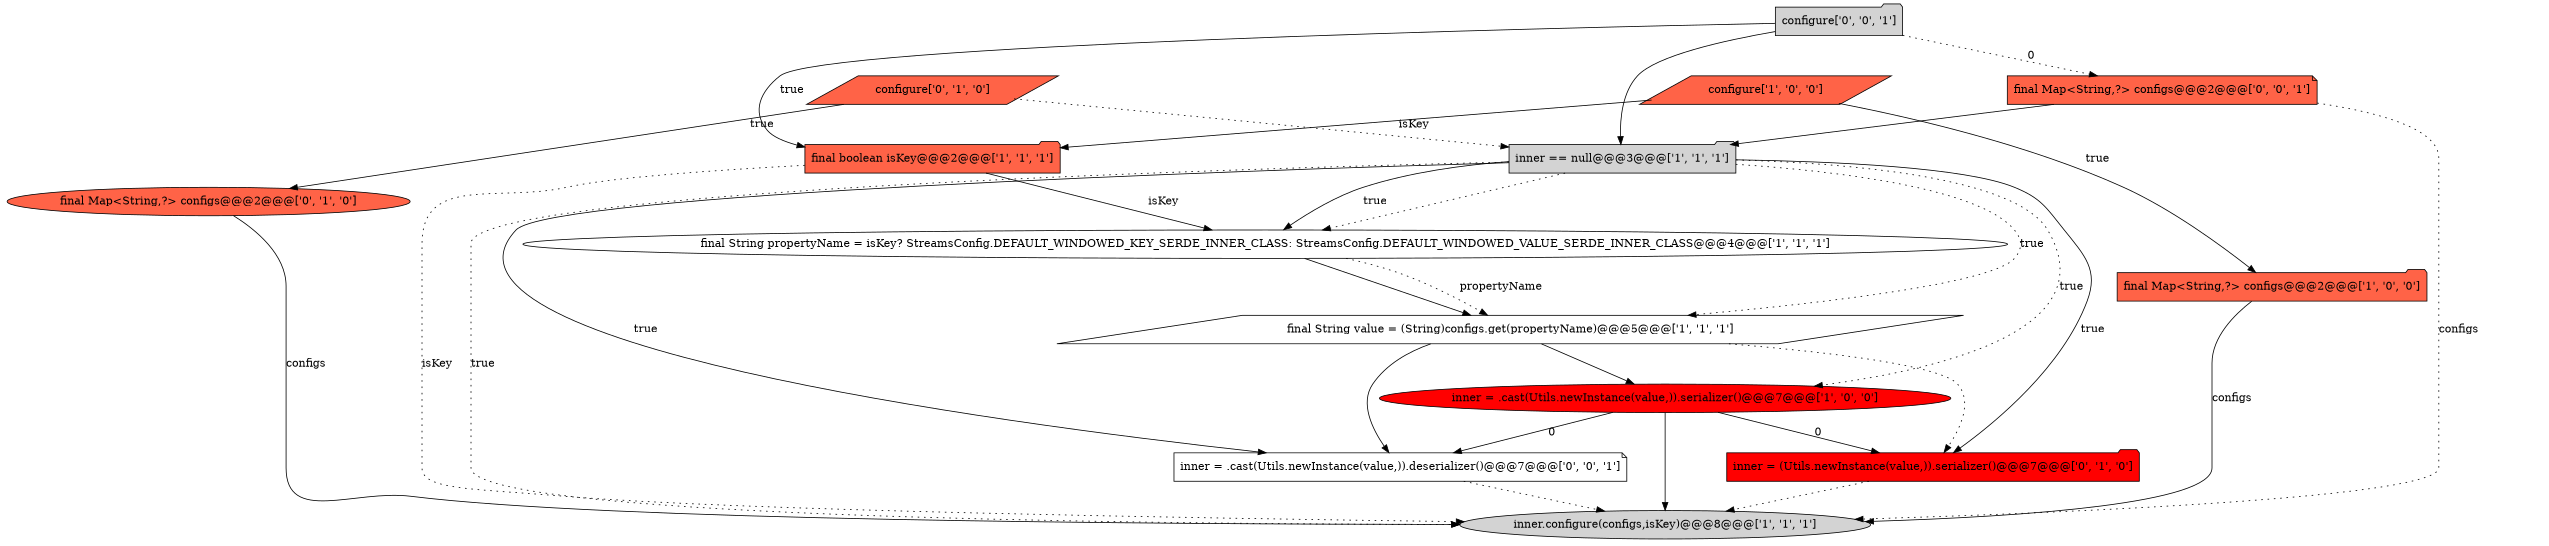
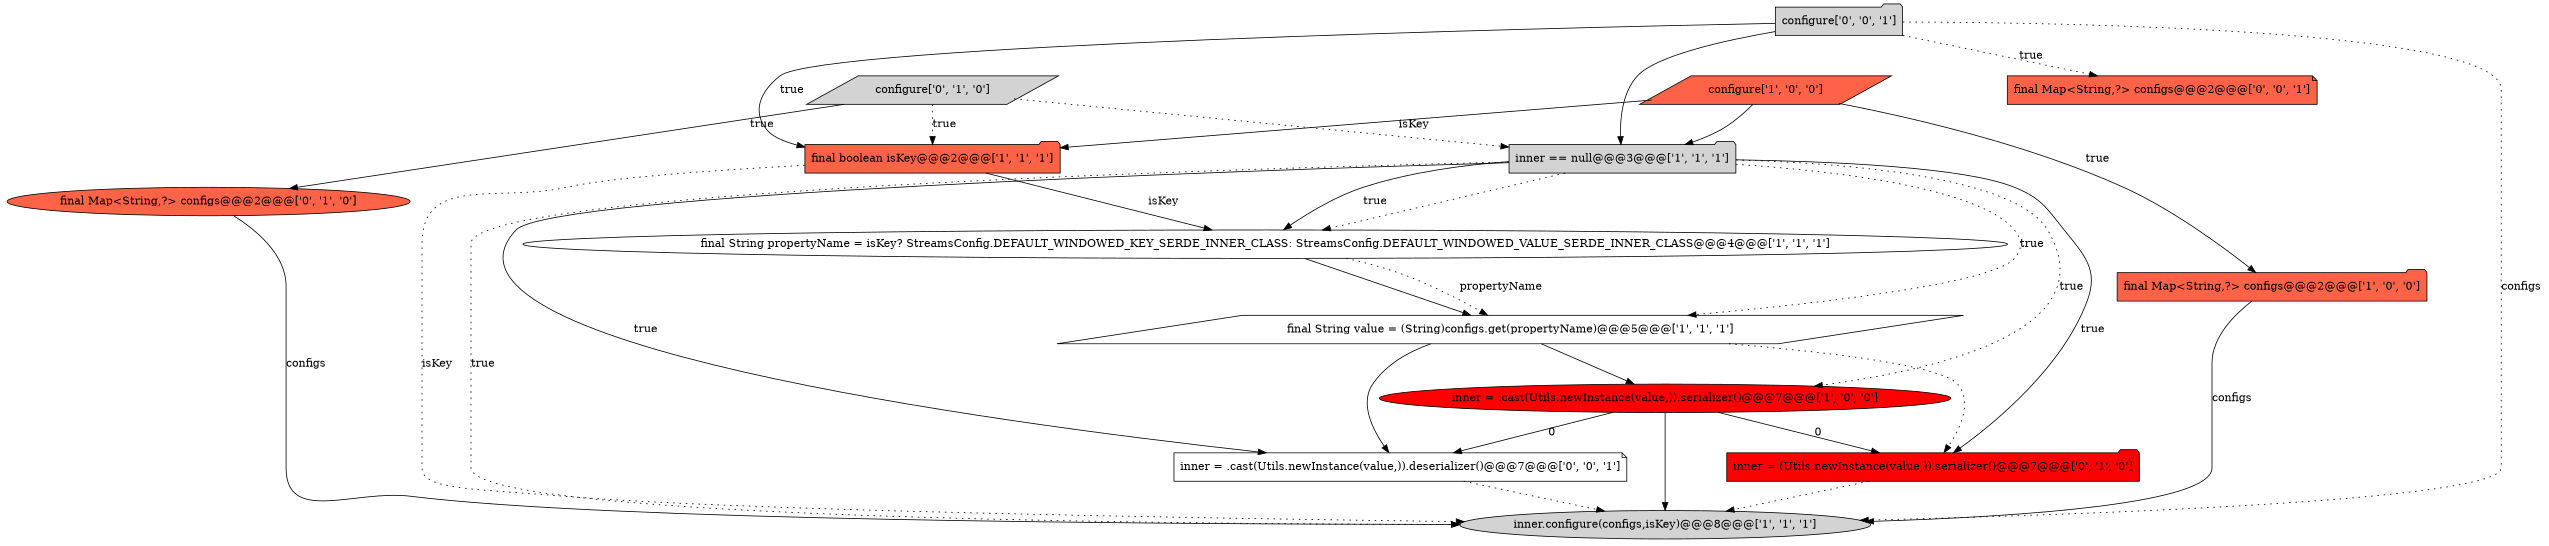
(2031, 56) -> (2031, 56)
(933, 90) -> (933, 90)
none -> (933, 121)
(1896, 124) -> (1725, 127)
(2378, 487) -> (2501, 292)
